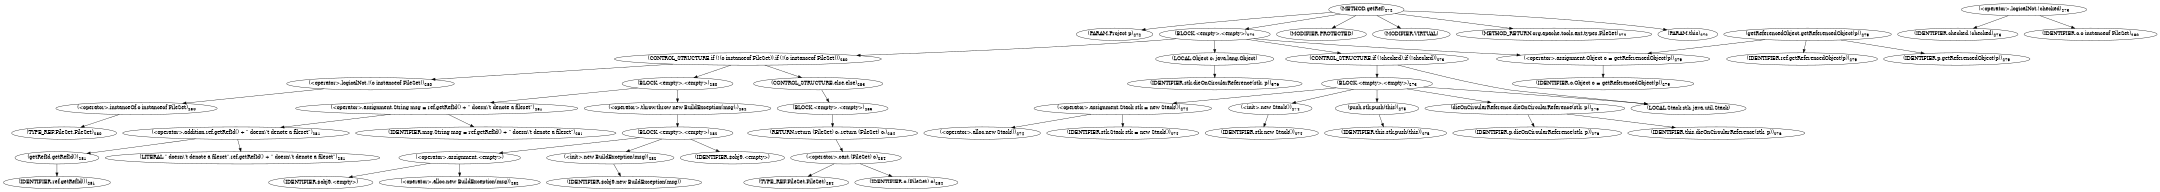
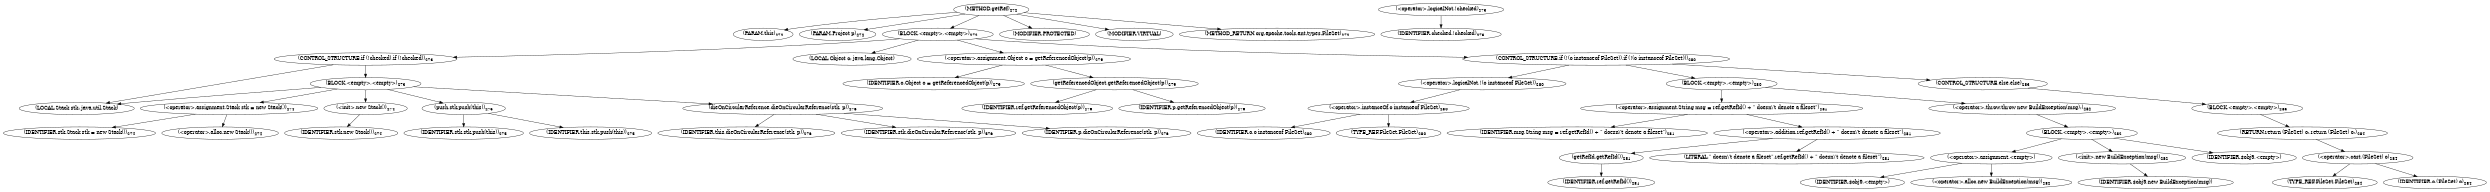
(2056, 21) -> (1327, 121)
(1708, 46) -> (1068, 71)
(1215, 70) -> (854, 121)
none -> (464, 133)
